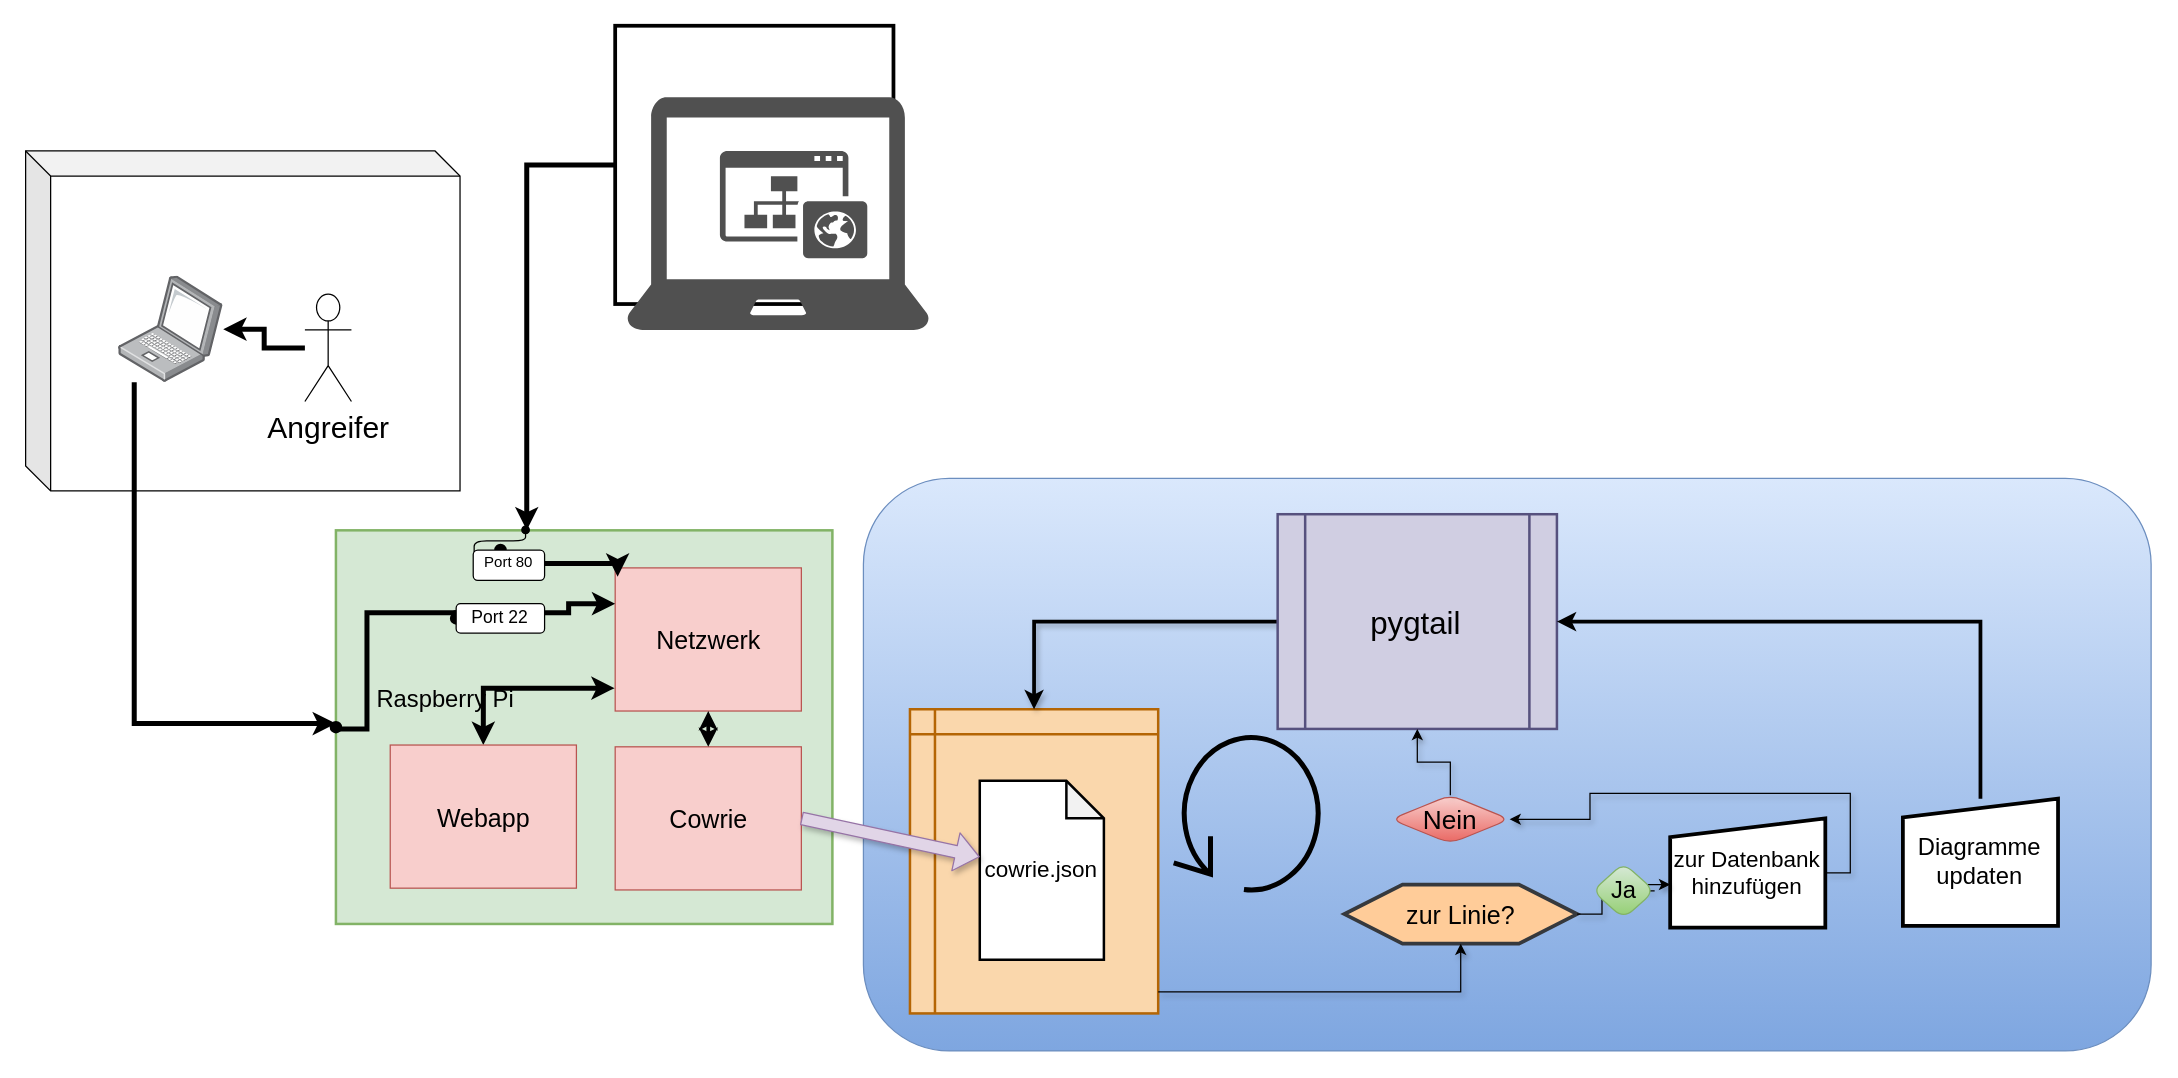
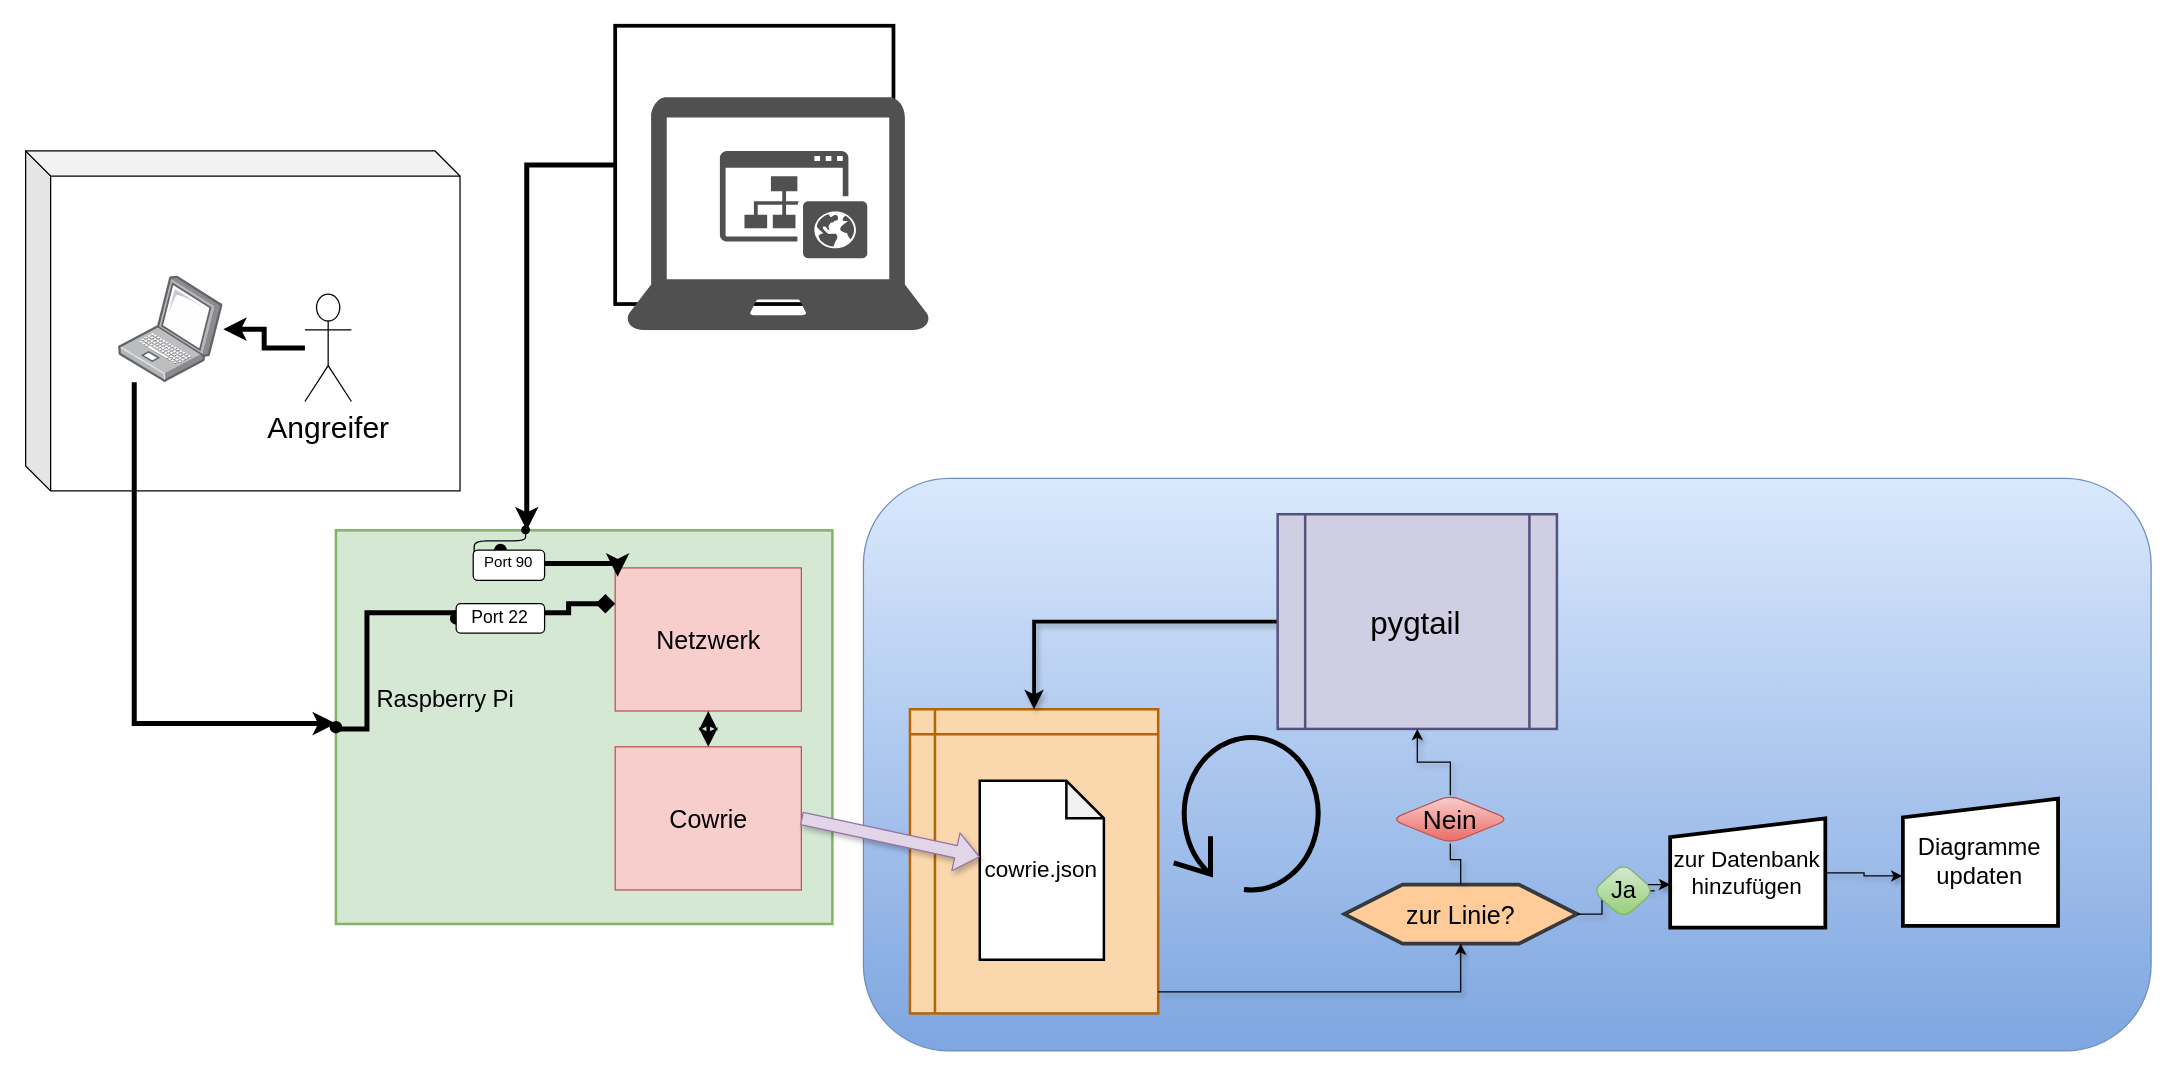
(509, 562) -> (509, 562)
(596, 603) -> (596, 603)
(1864, 621) -> none
(520, 688) -> none
(1712, 793) -> (1870, 876)
(483, 816) -> none
none -> (1460, 859)
